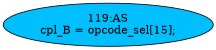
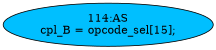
(108, 25) -> (108, 25)
